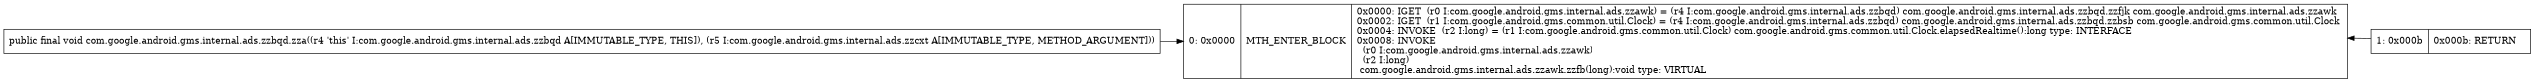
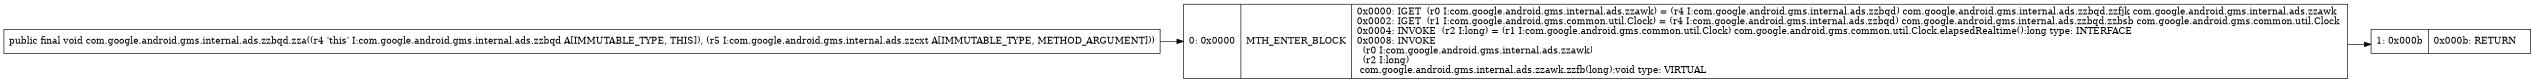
(2363, 38) -> (2356, 45)
